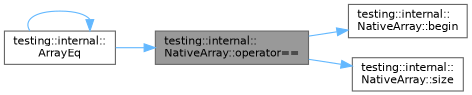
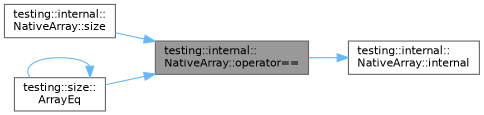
(408, 21) -> (414, 58)
(60, 48) -> (60, 94)
(325, 62) -> (130, 36)
